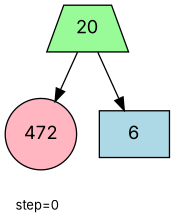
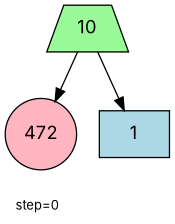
(88, 29) -> (88, 29)
(134, 134) -> (134, 134)
